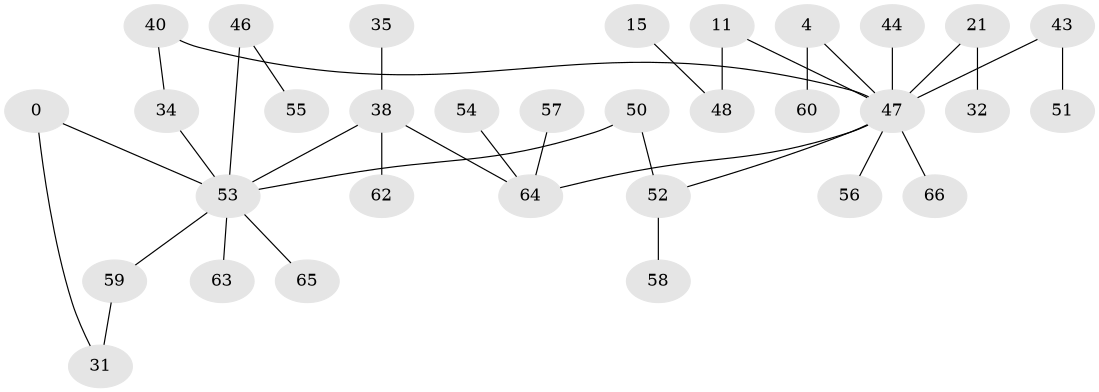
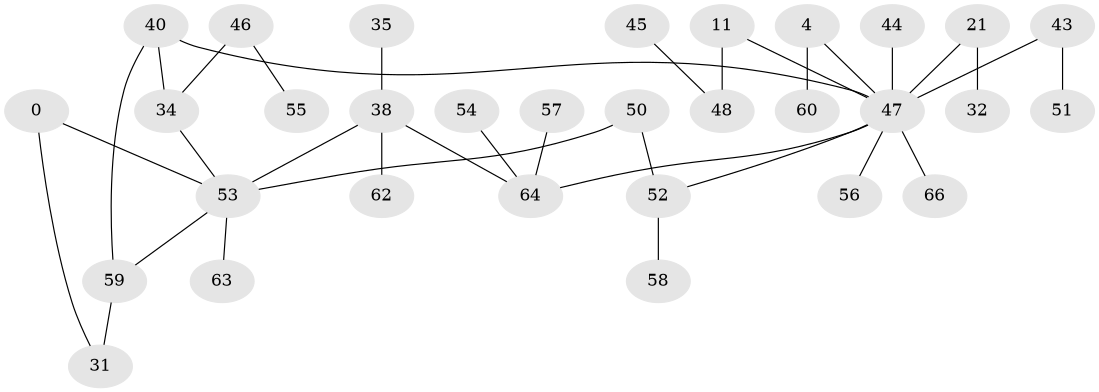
(637, 26) -> (637, 26)
(235, 111) -> (204, 69)
none -> (113, 156)
(307, 281) -> none
